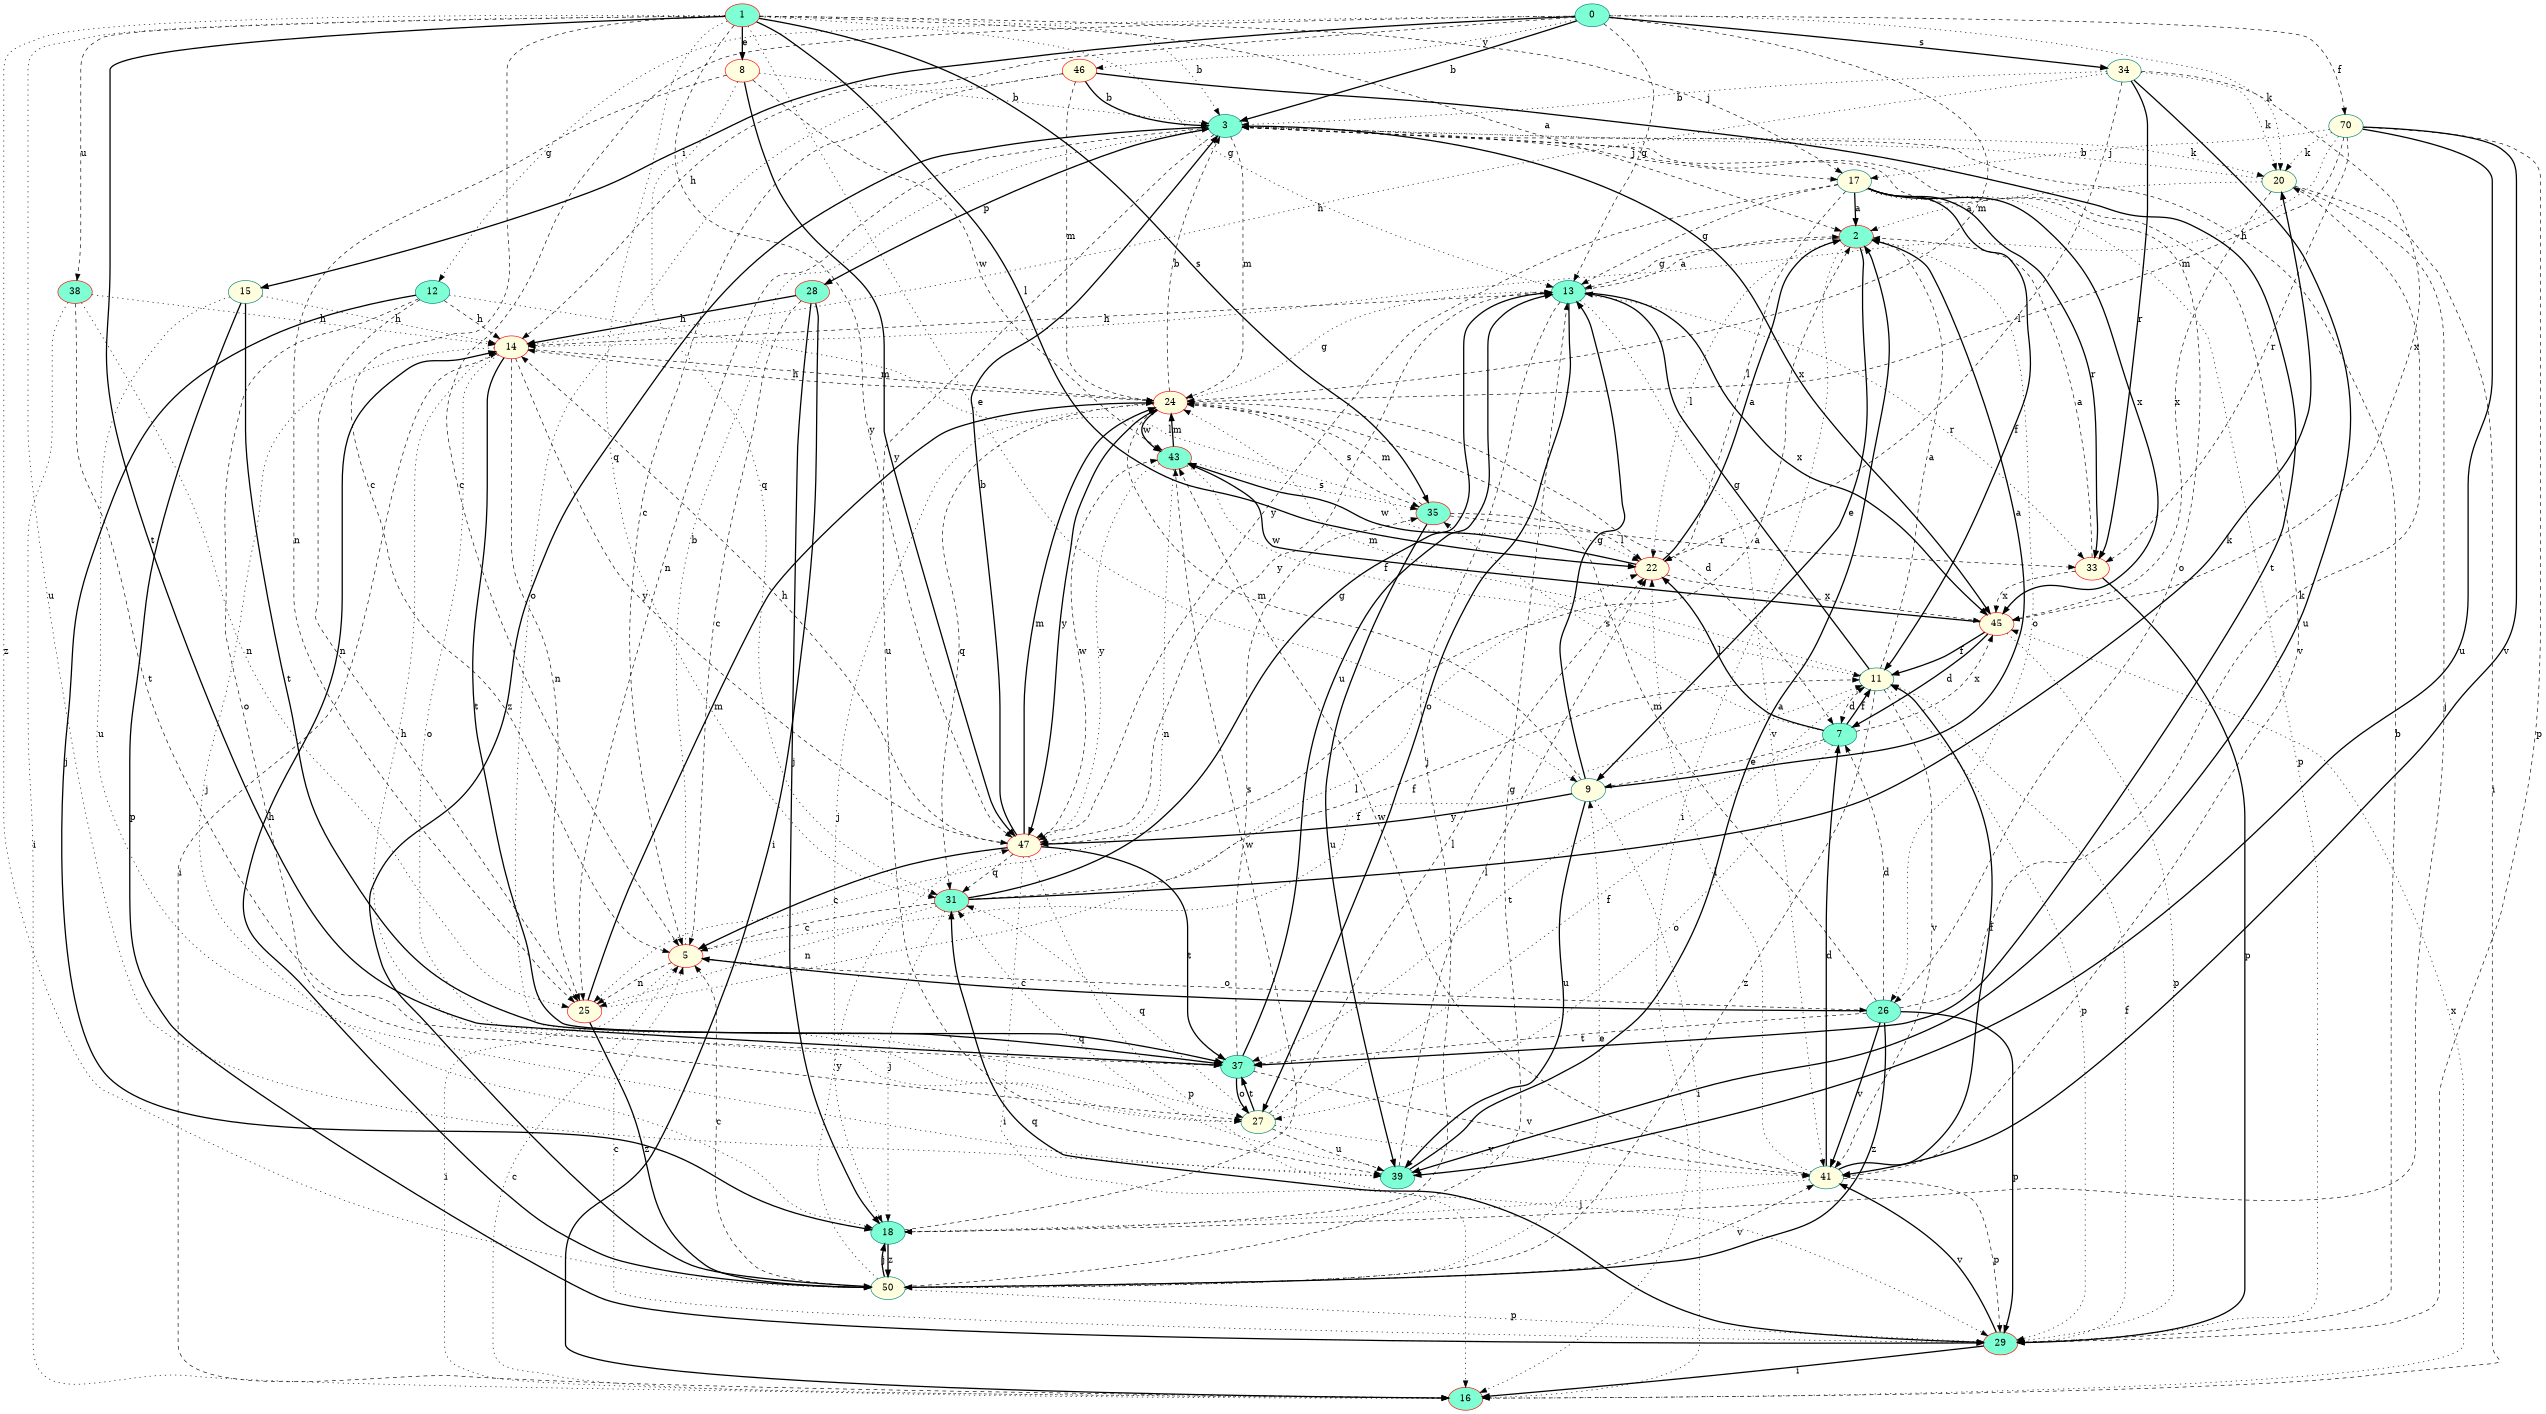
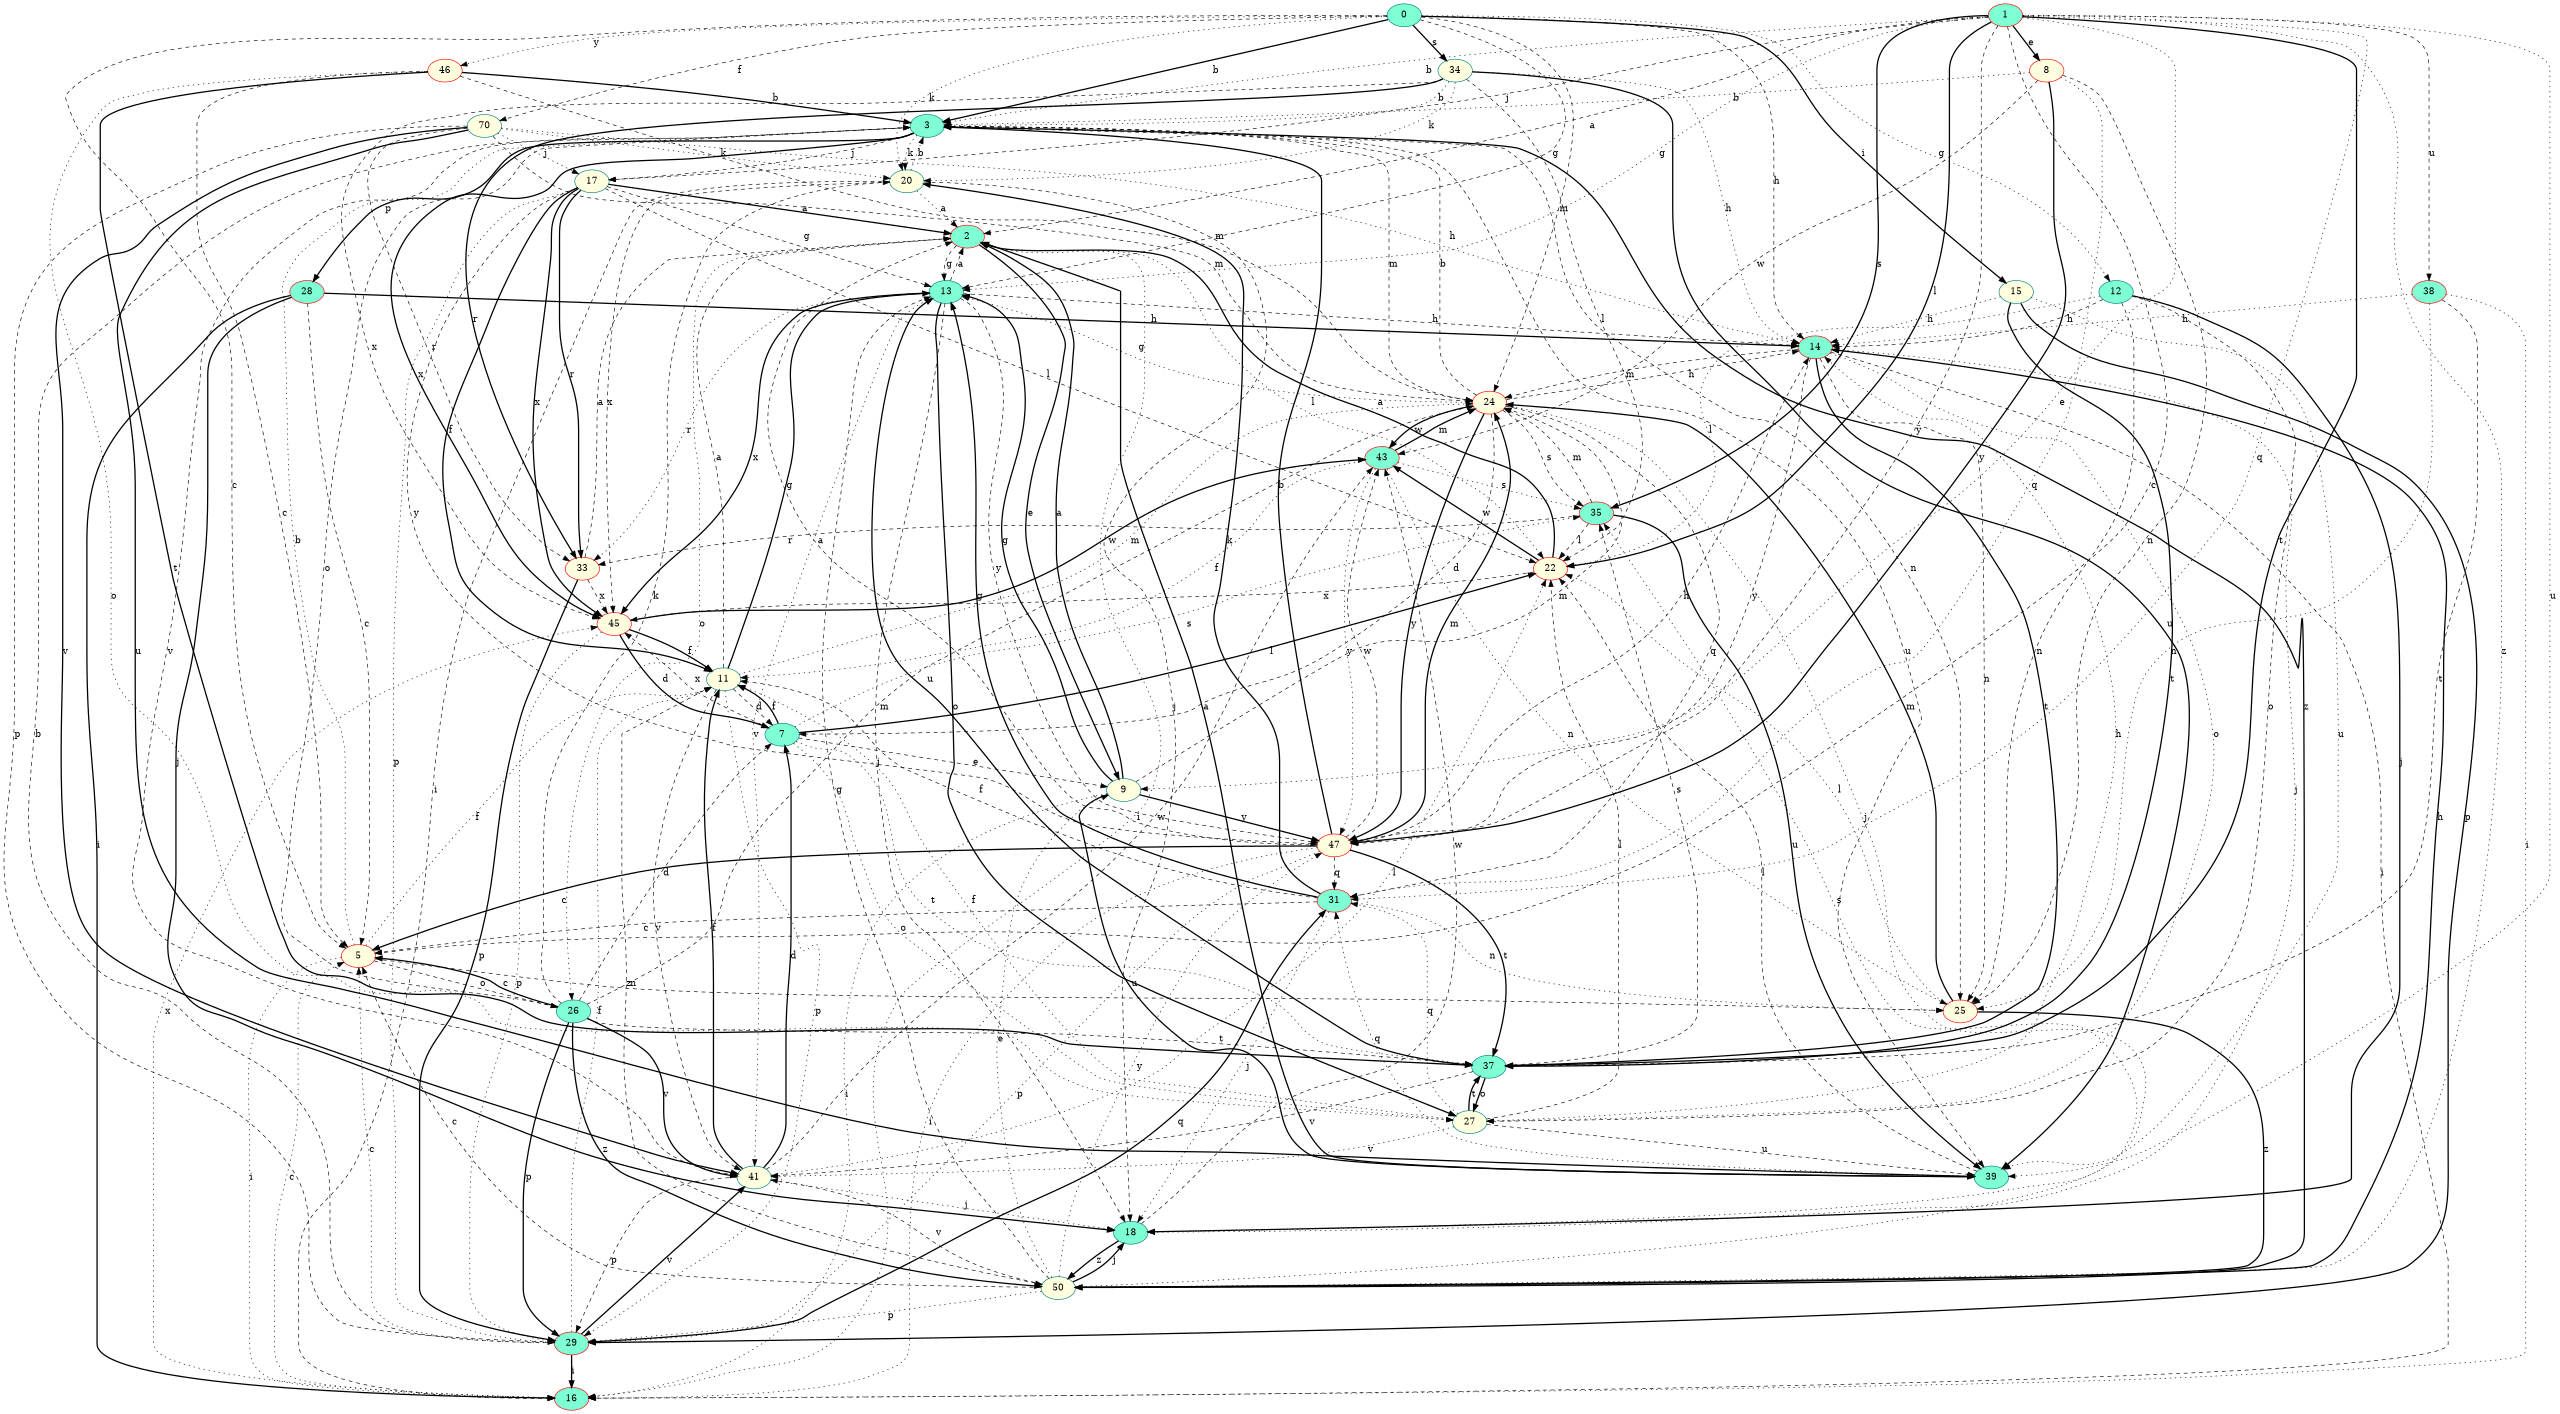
(511, 347) -> (1815, 347)
none -> (2052, 1188)
